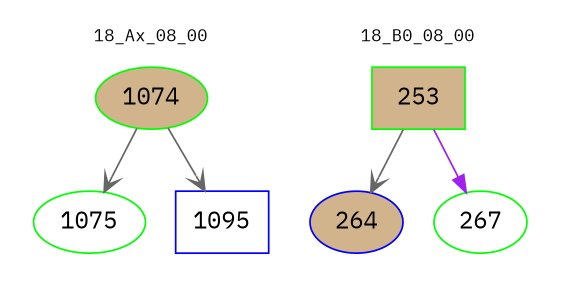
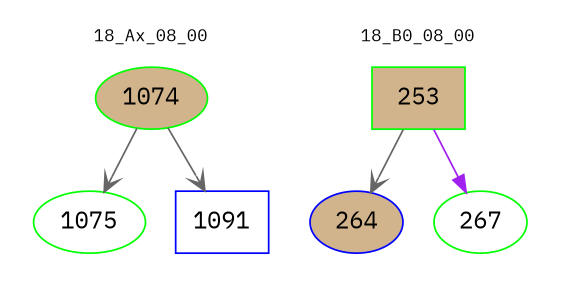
(222, 222) -> (222, 222)
